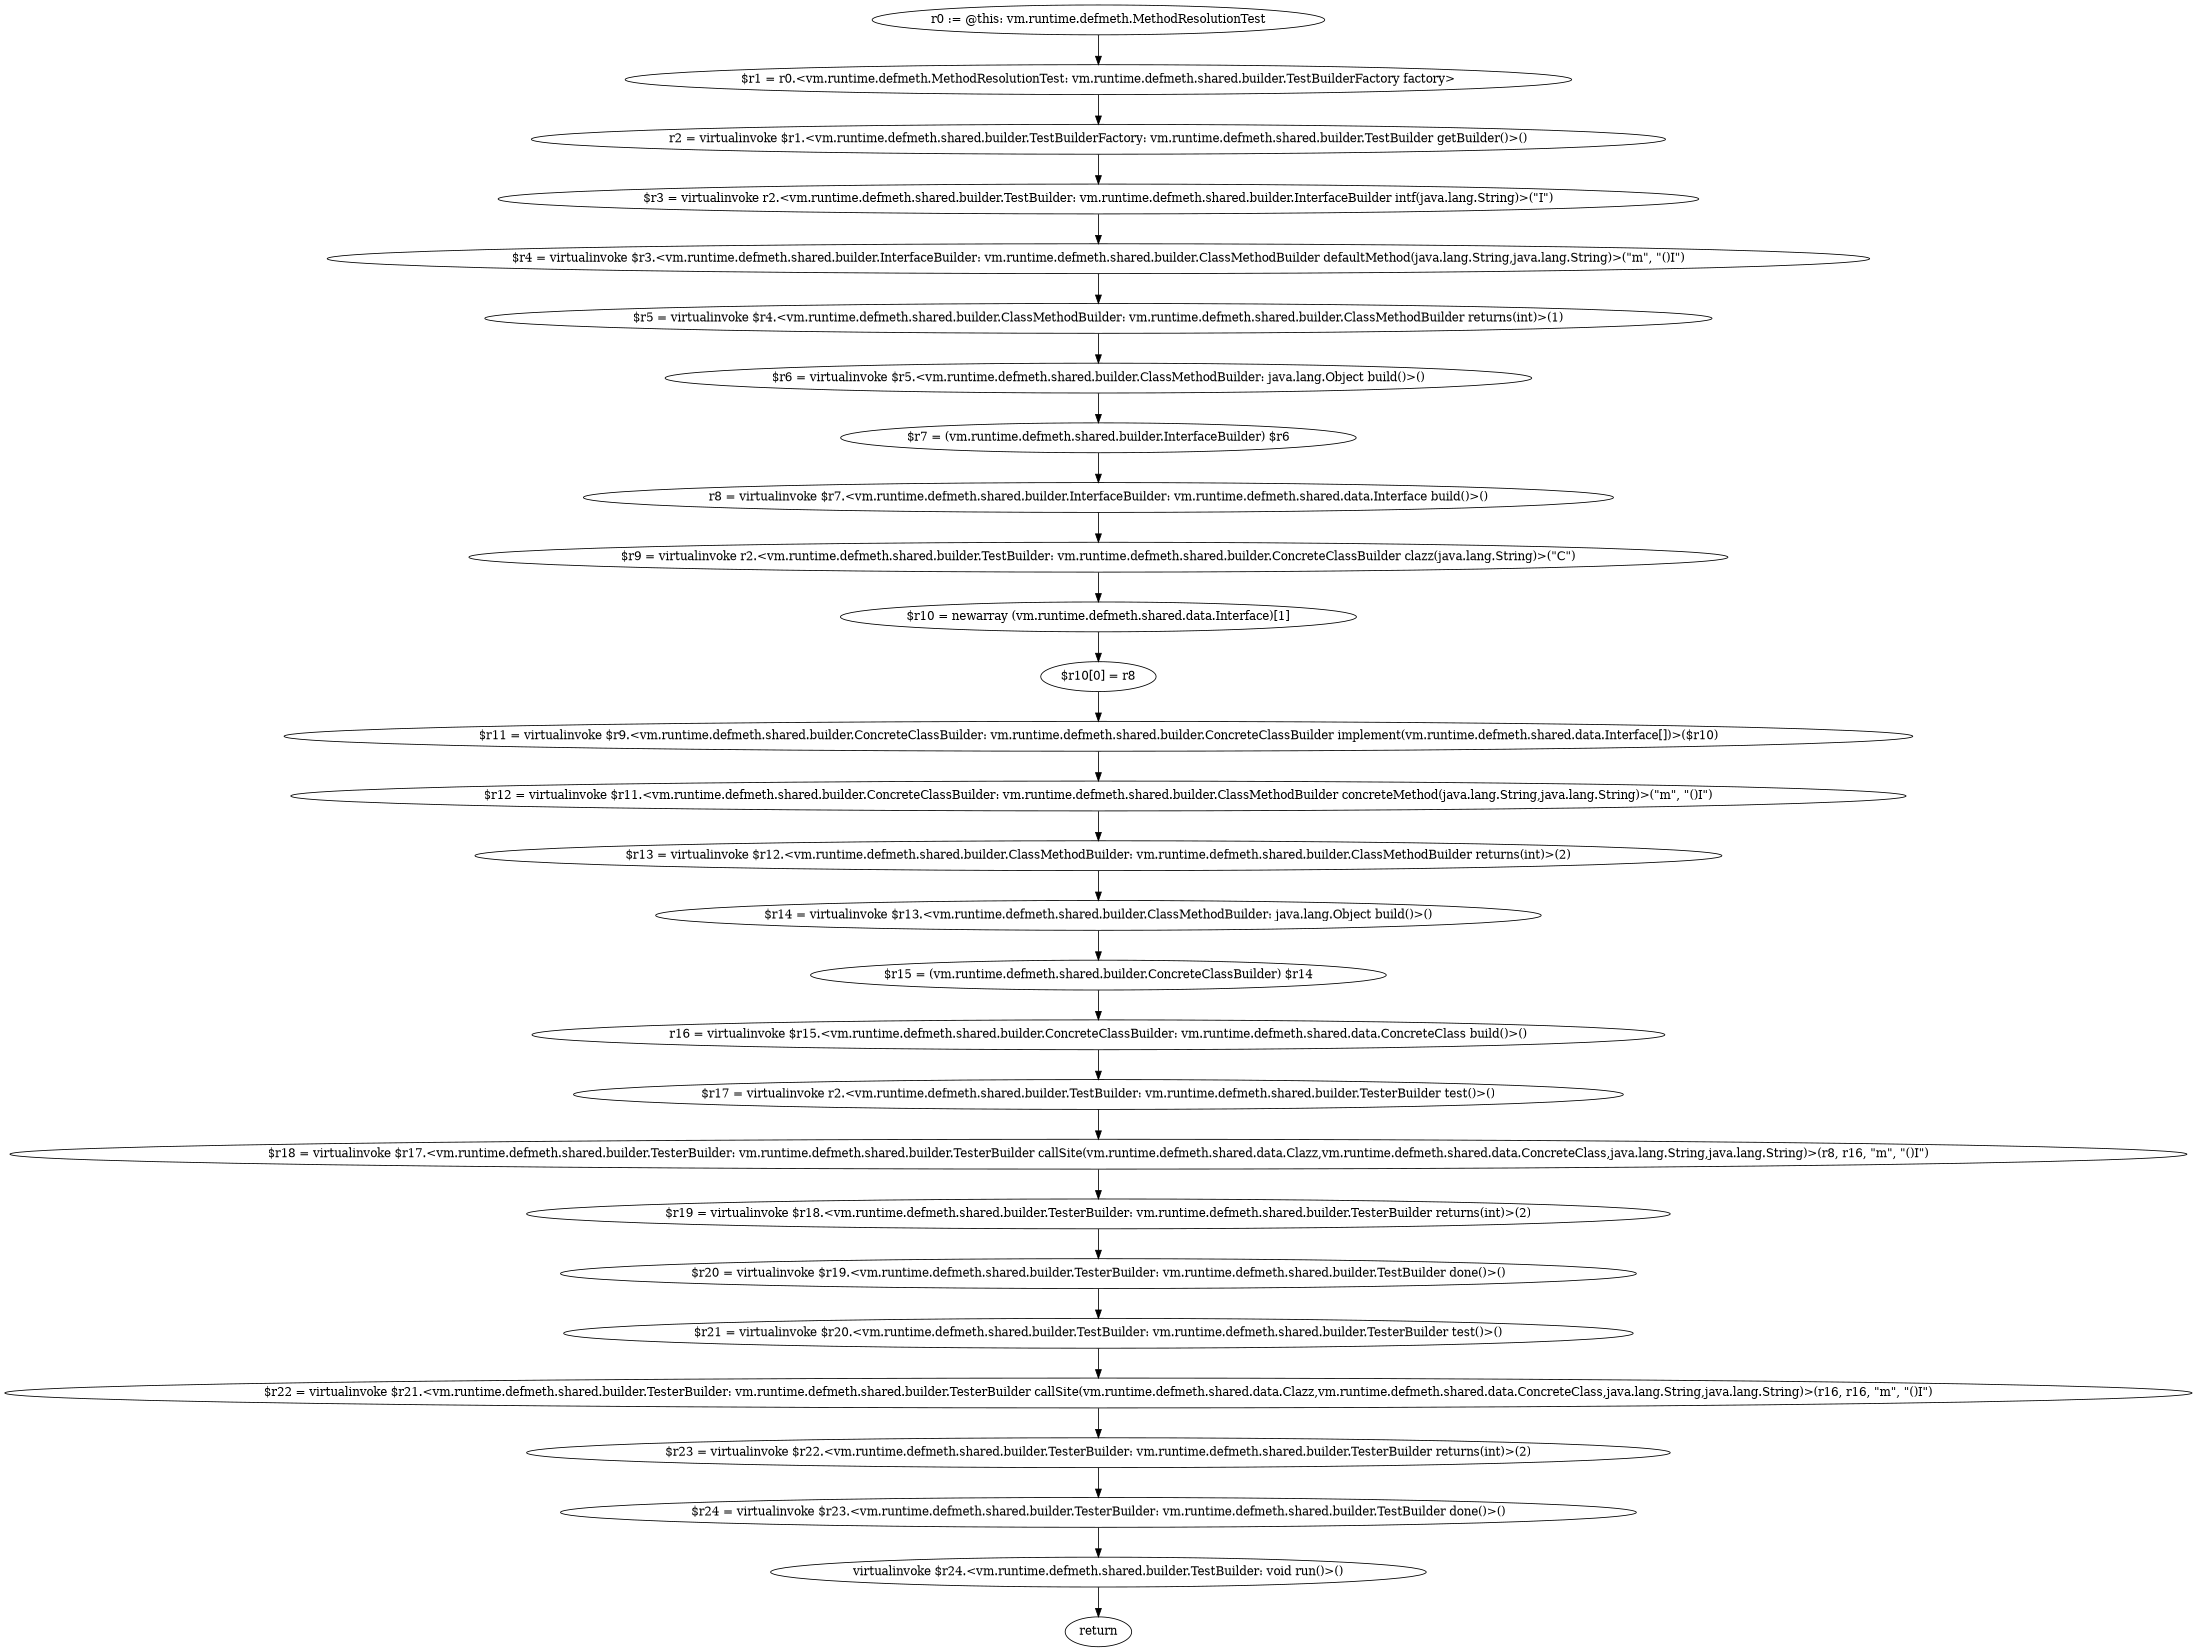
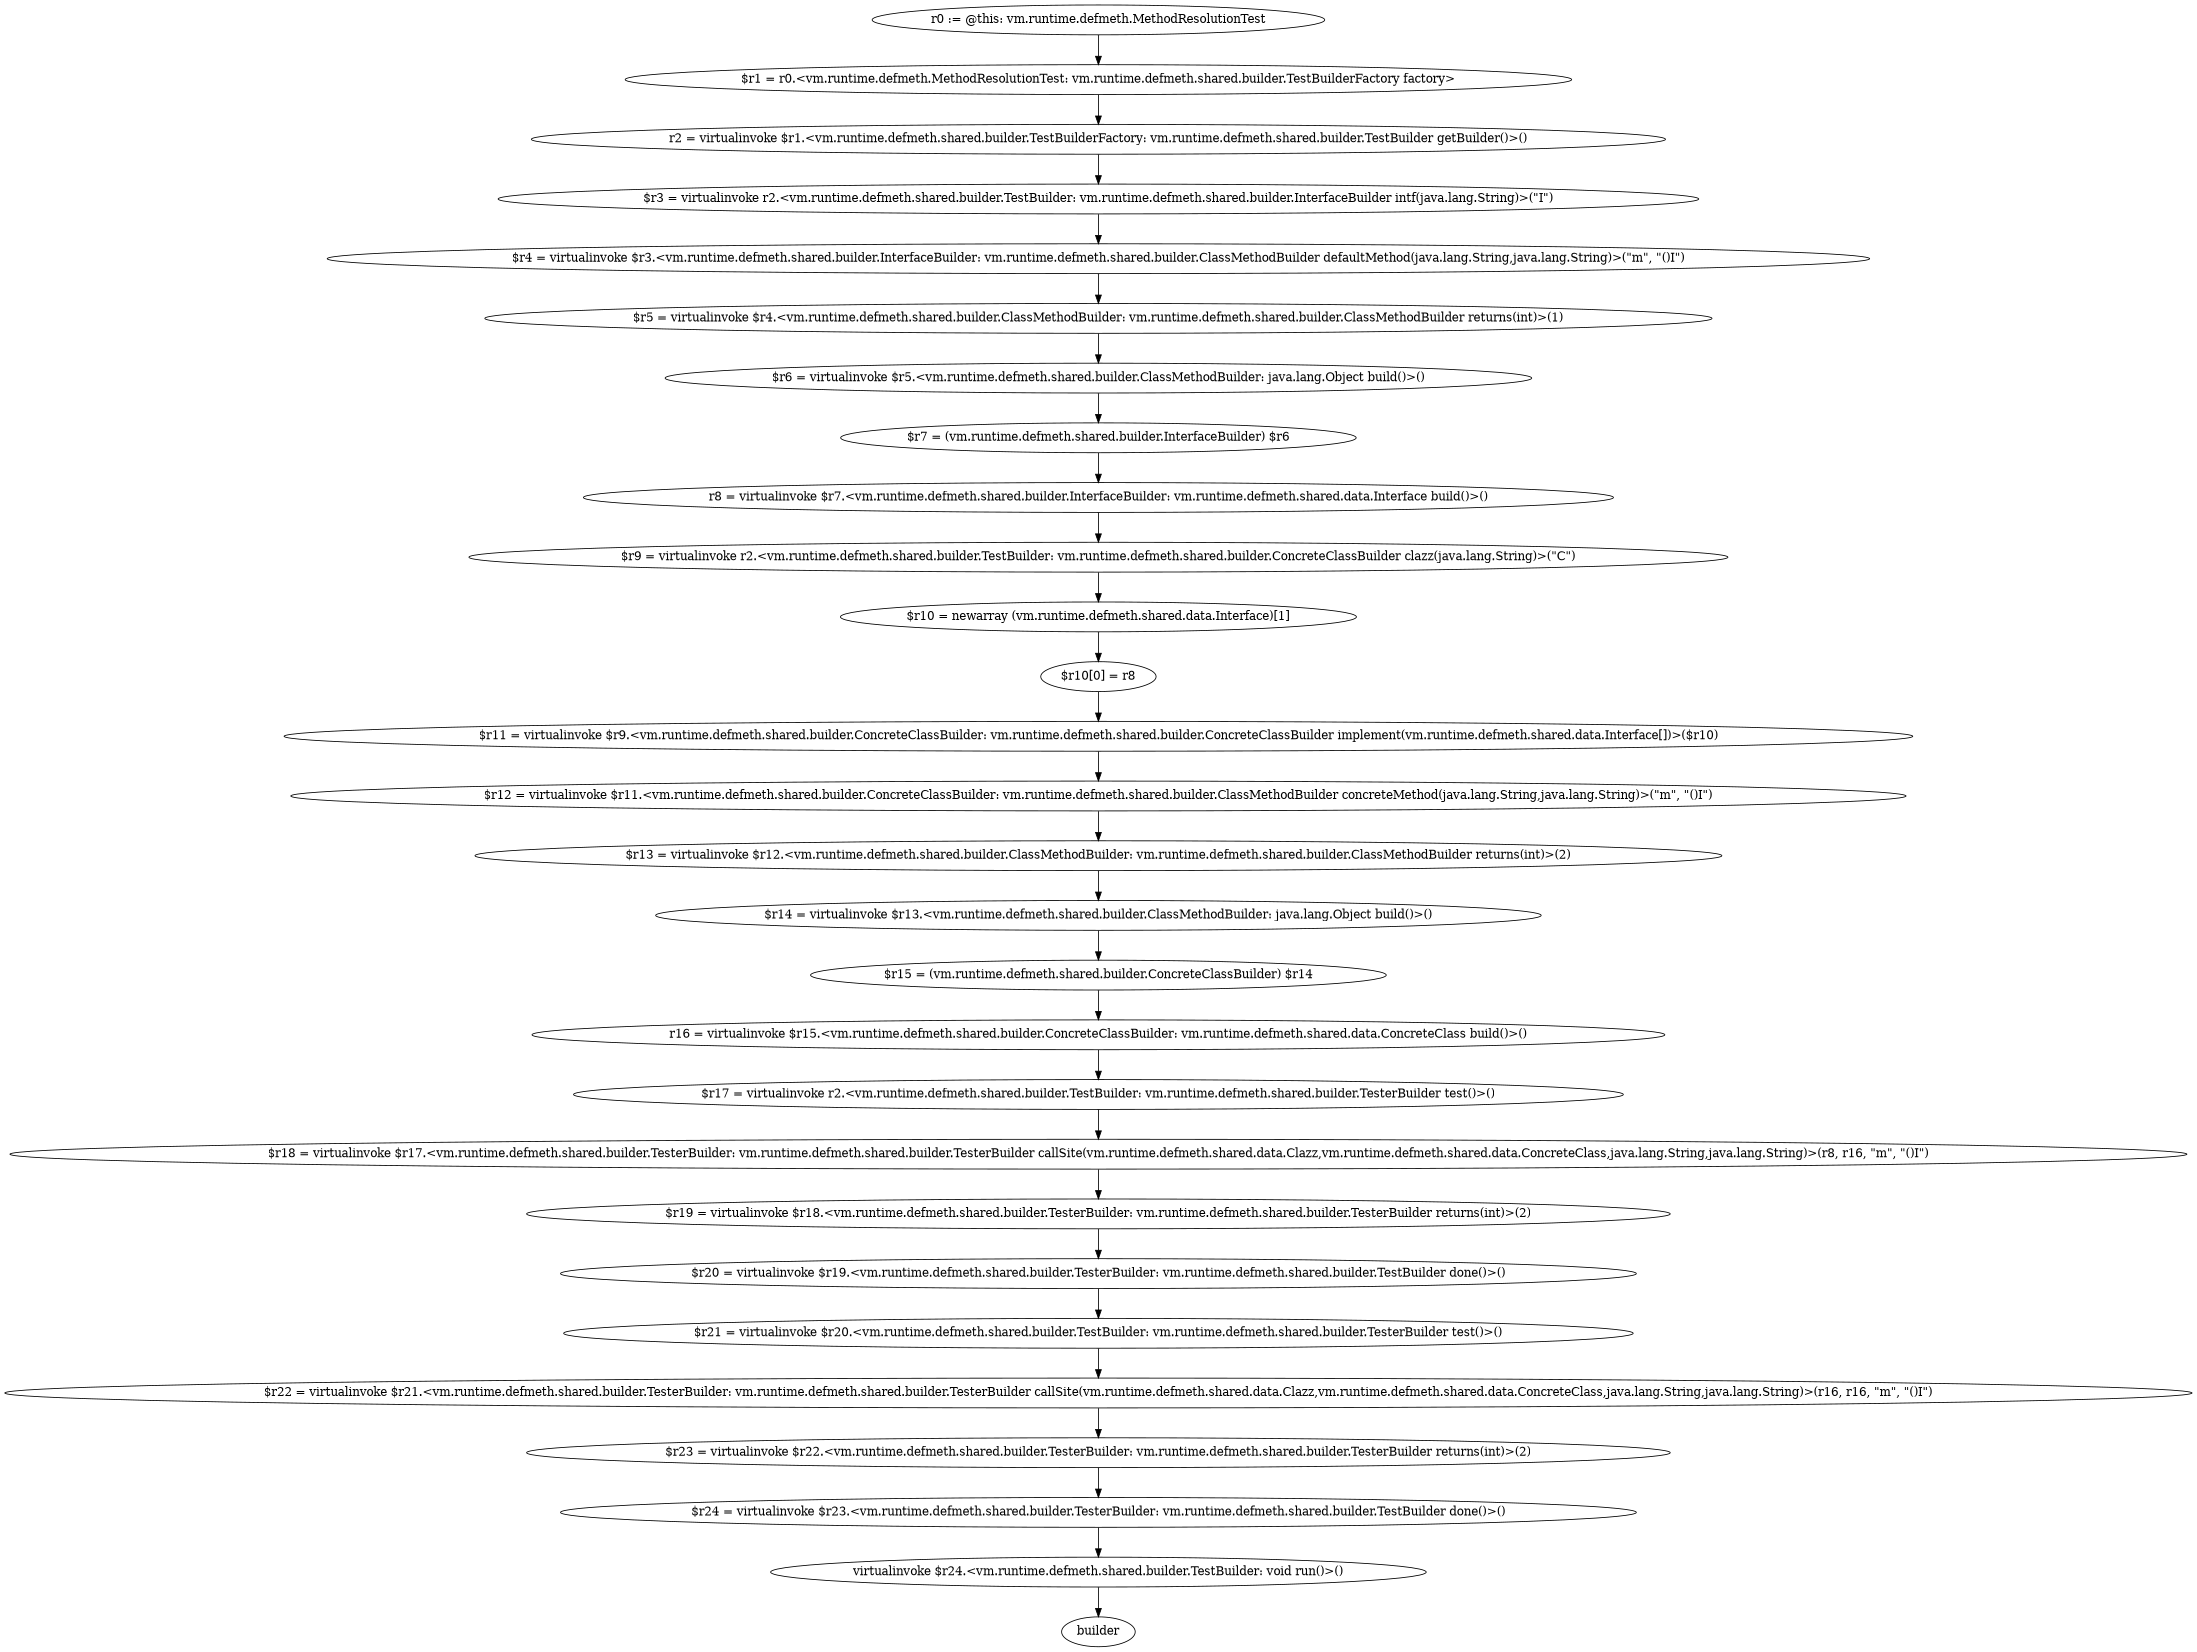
(1098, 1632) -> (1098, 1632)
